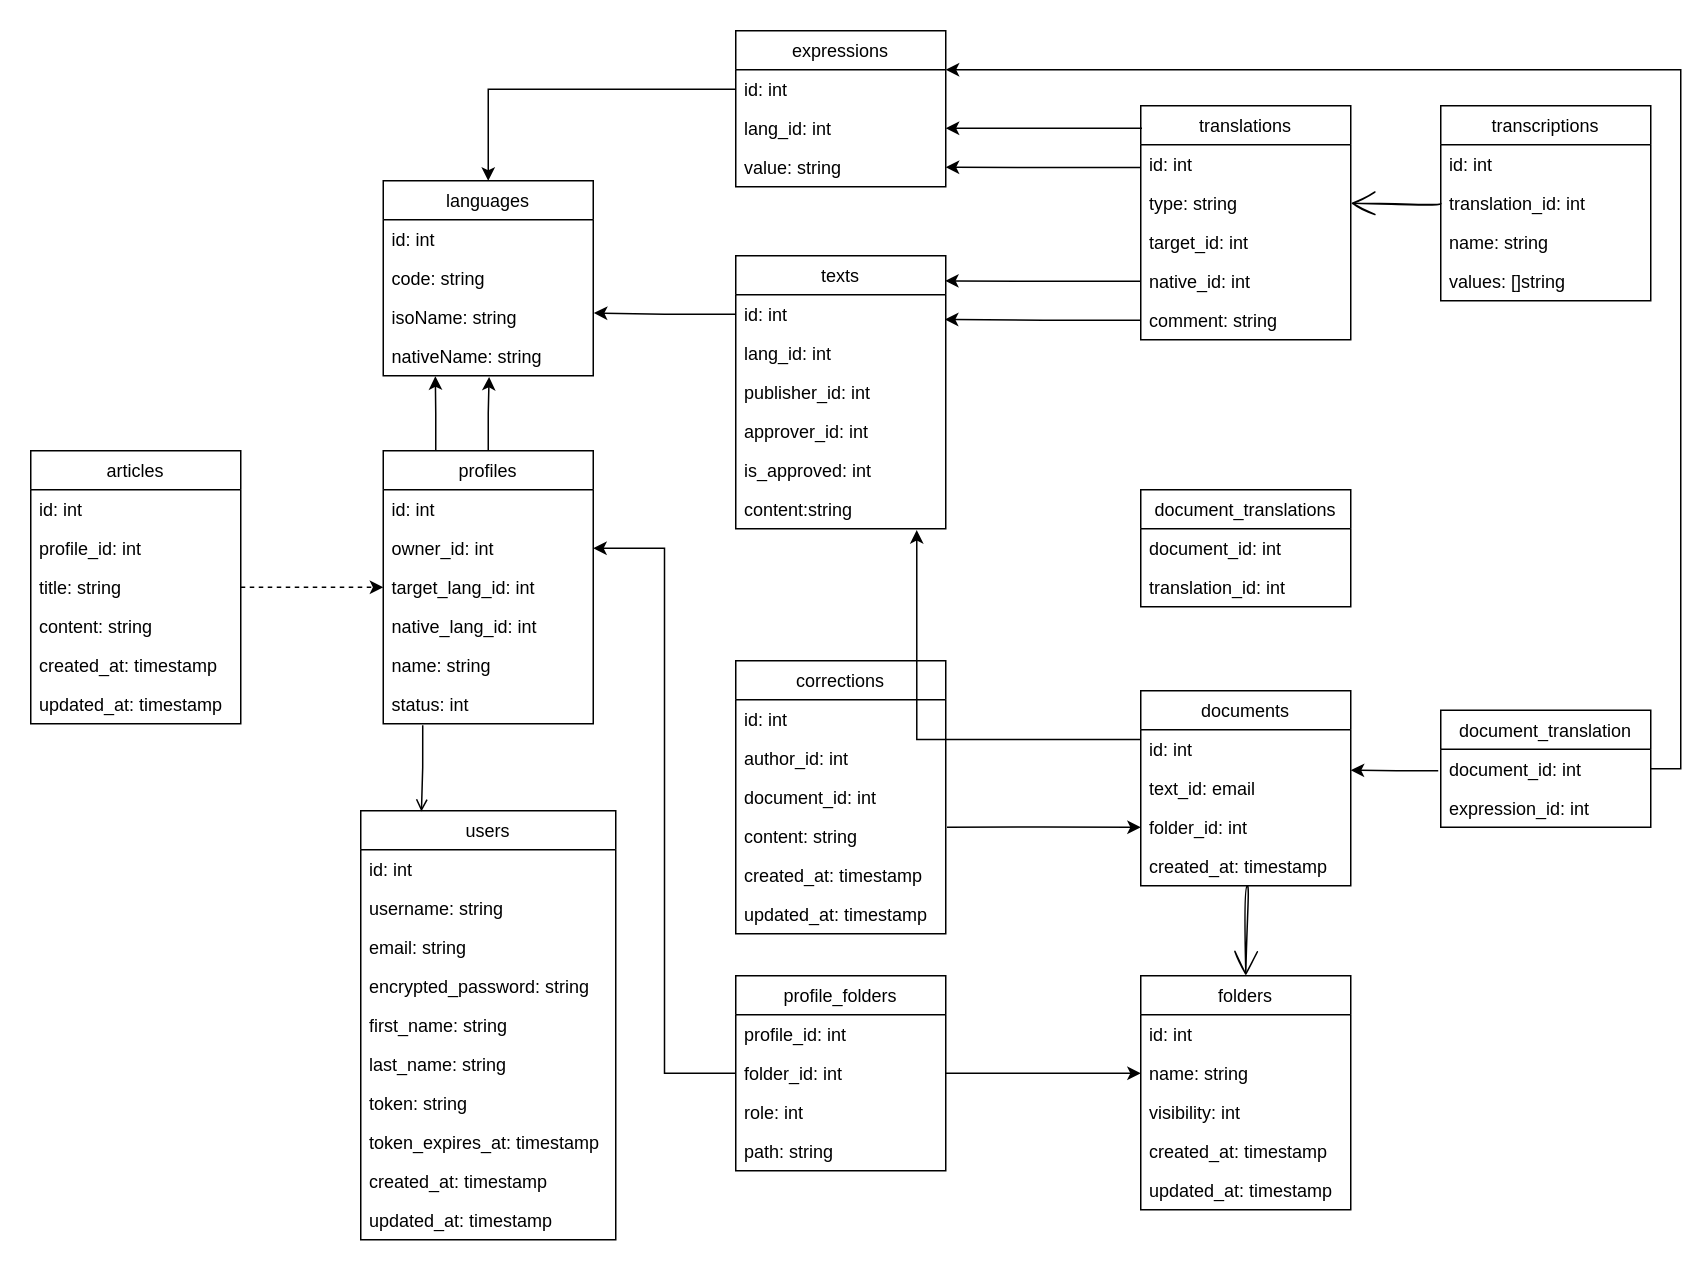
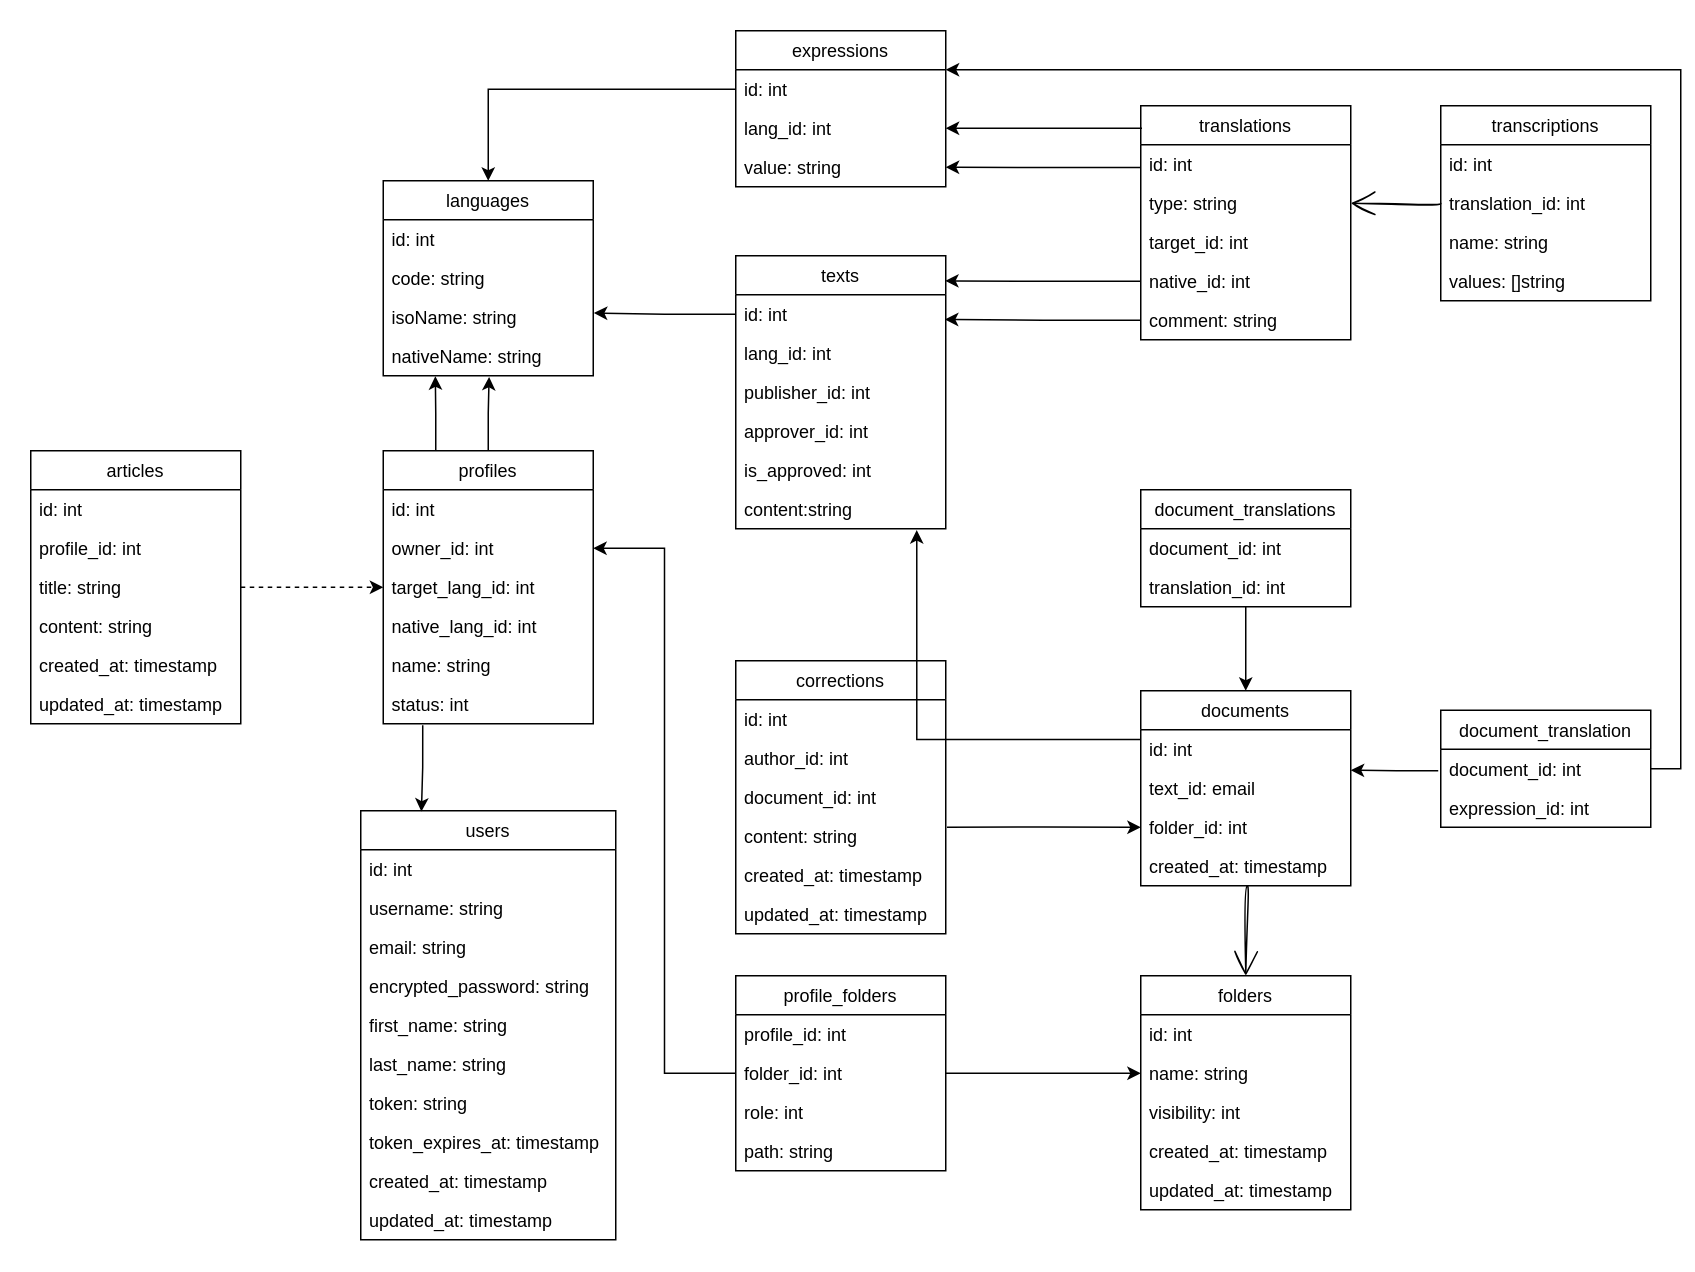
none -> (1246, 644)
(422, 802) -> (422, 800)
